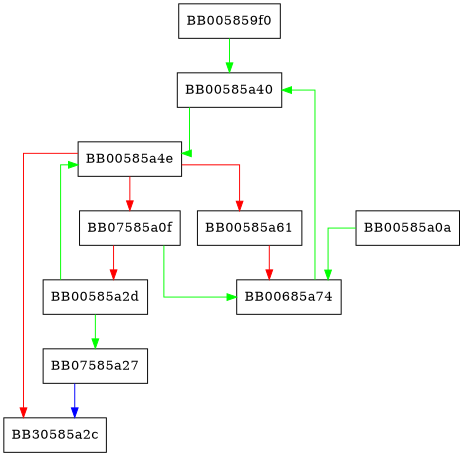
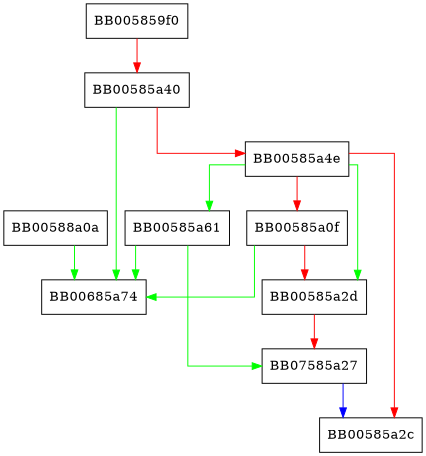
(230, 51) -> (137, 51)
(190, 131) -> (173, 153)
(229, 165) -> (209, 165)
(315, 173) -> (116, 189)
(61, 218) -> (358, 213)
(130, 228) -> (297, 228)
(408, 228) -> (56, 228)
(269, 258) -> (136, 258)
(95, 327) -> (314, 327)
none -> (188, 338)
(55, 435) -> (371, 435)
